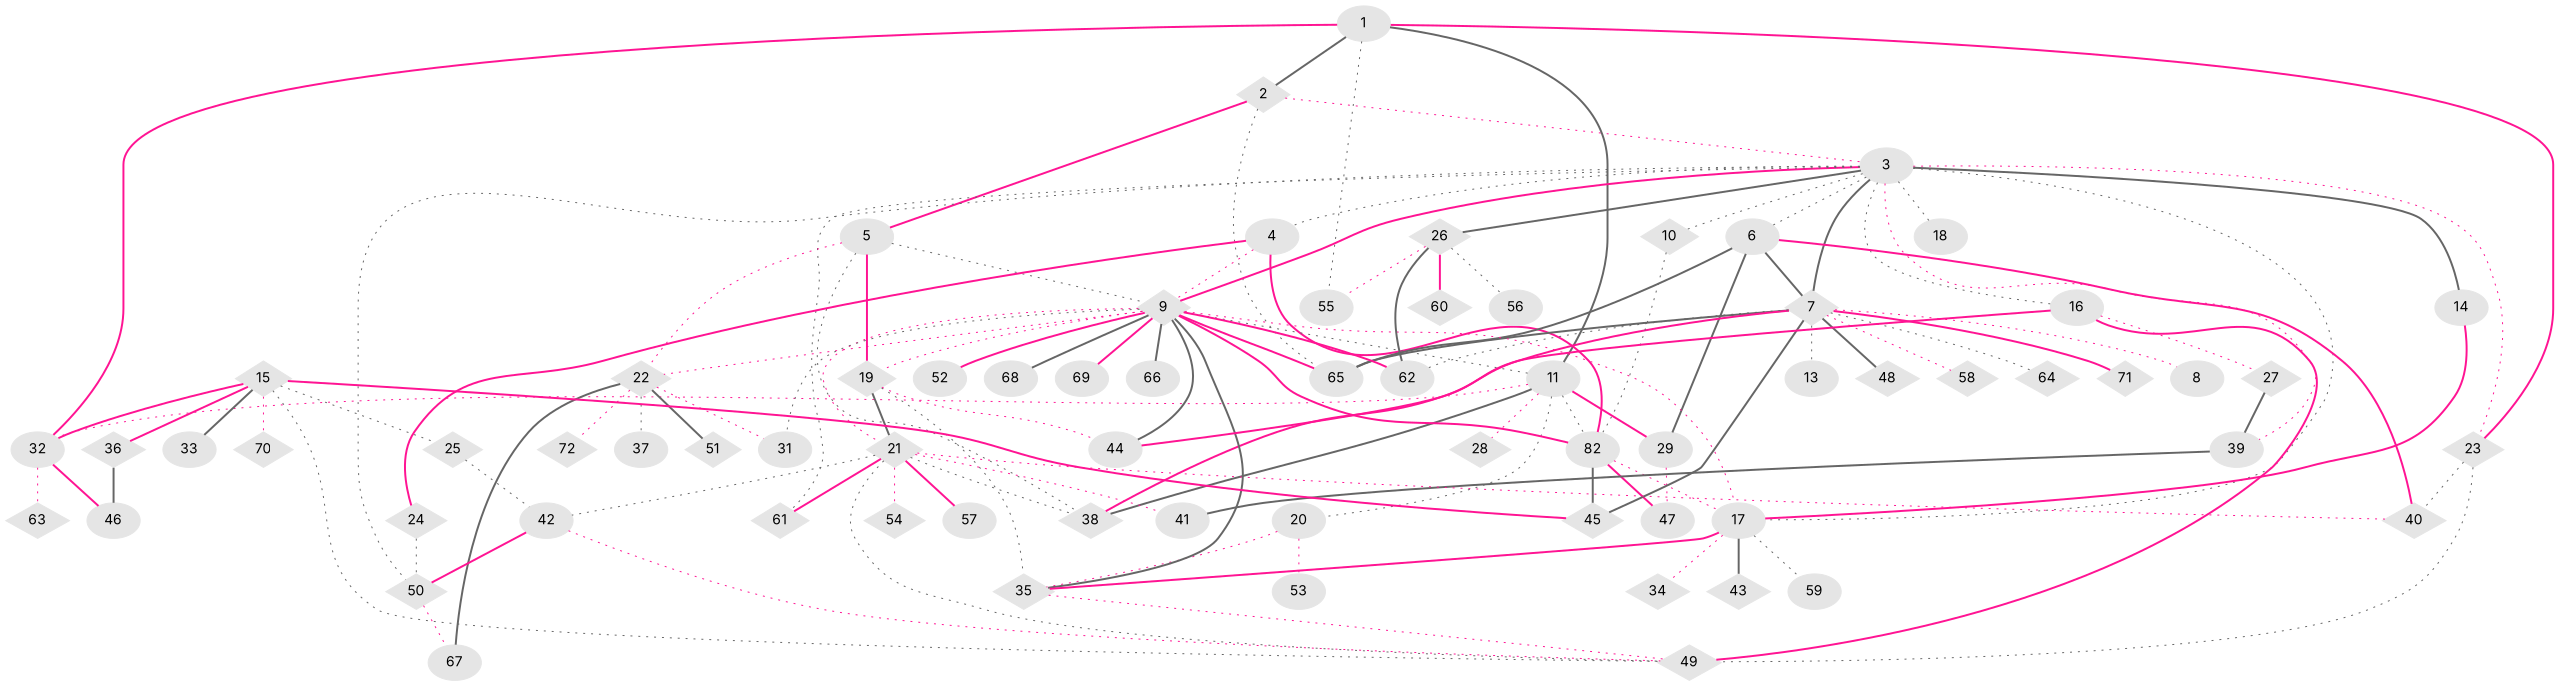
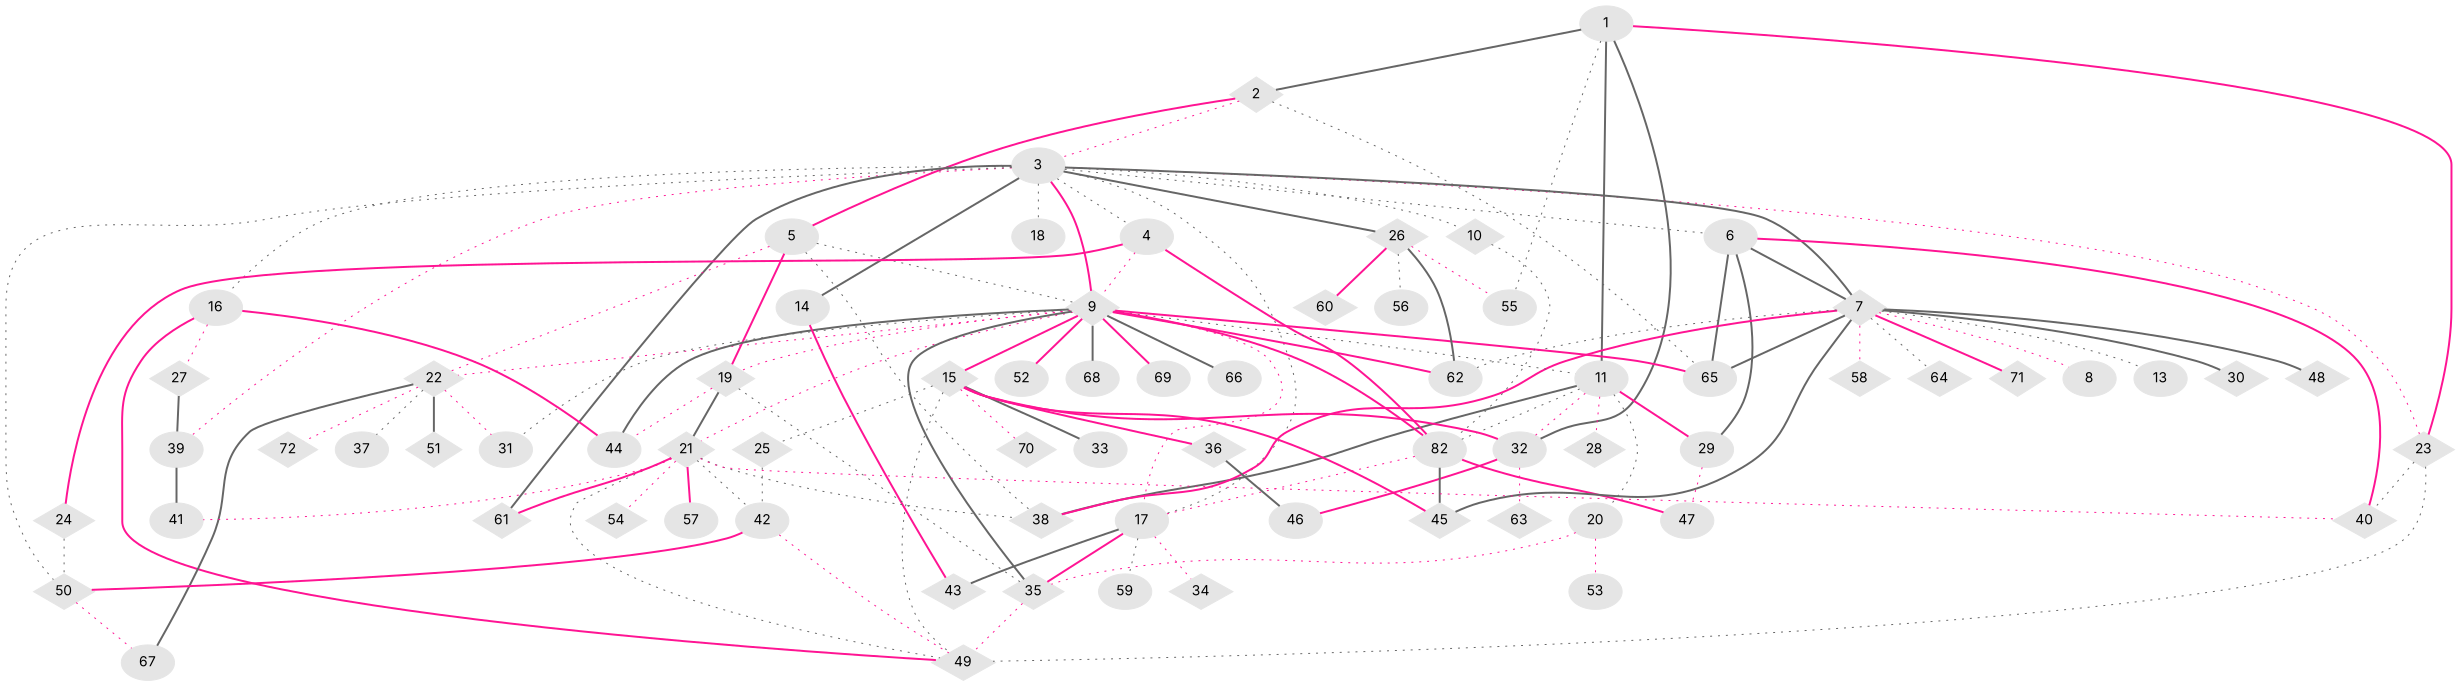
(573, 55) -> (1670, 271)
(1192, 185) -> (726, 248)
none -> (1021, 343)
none -> (2236, 379)
(2158, 490) -> (874, 454)
